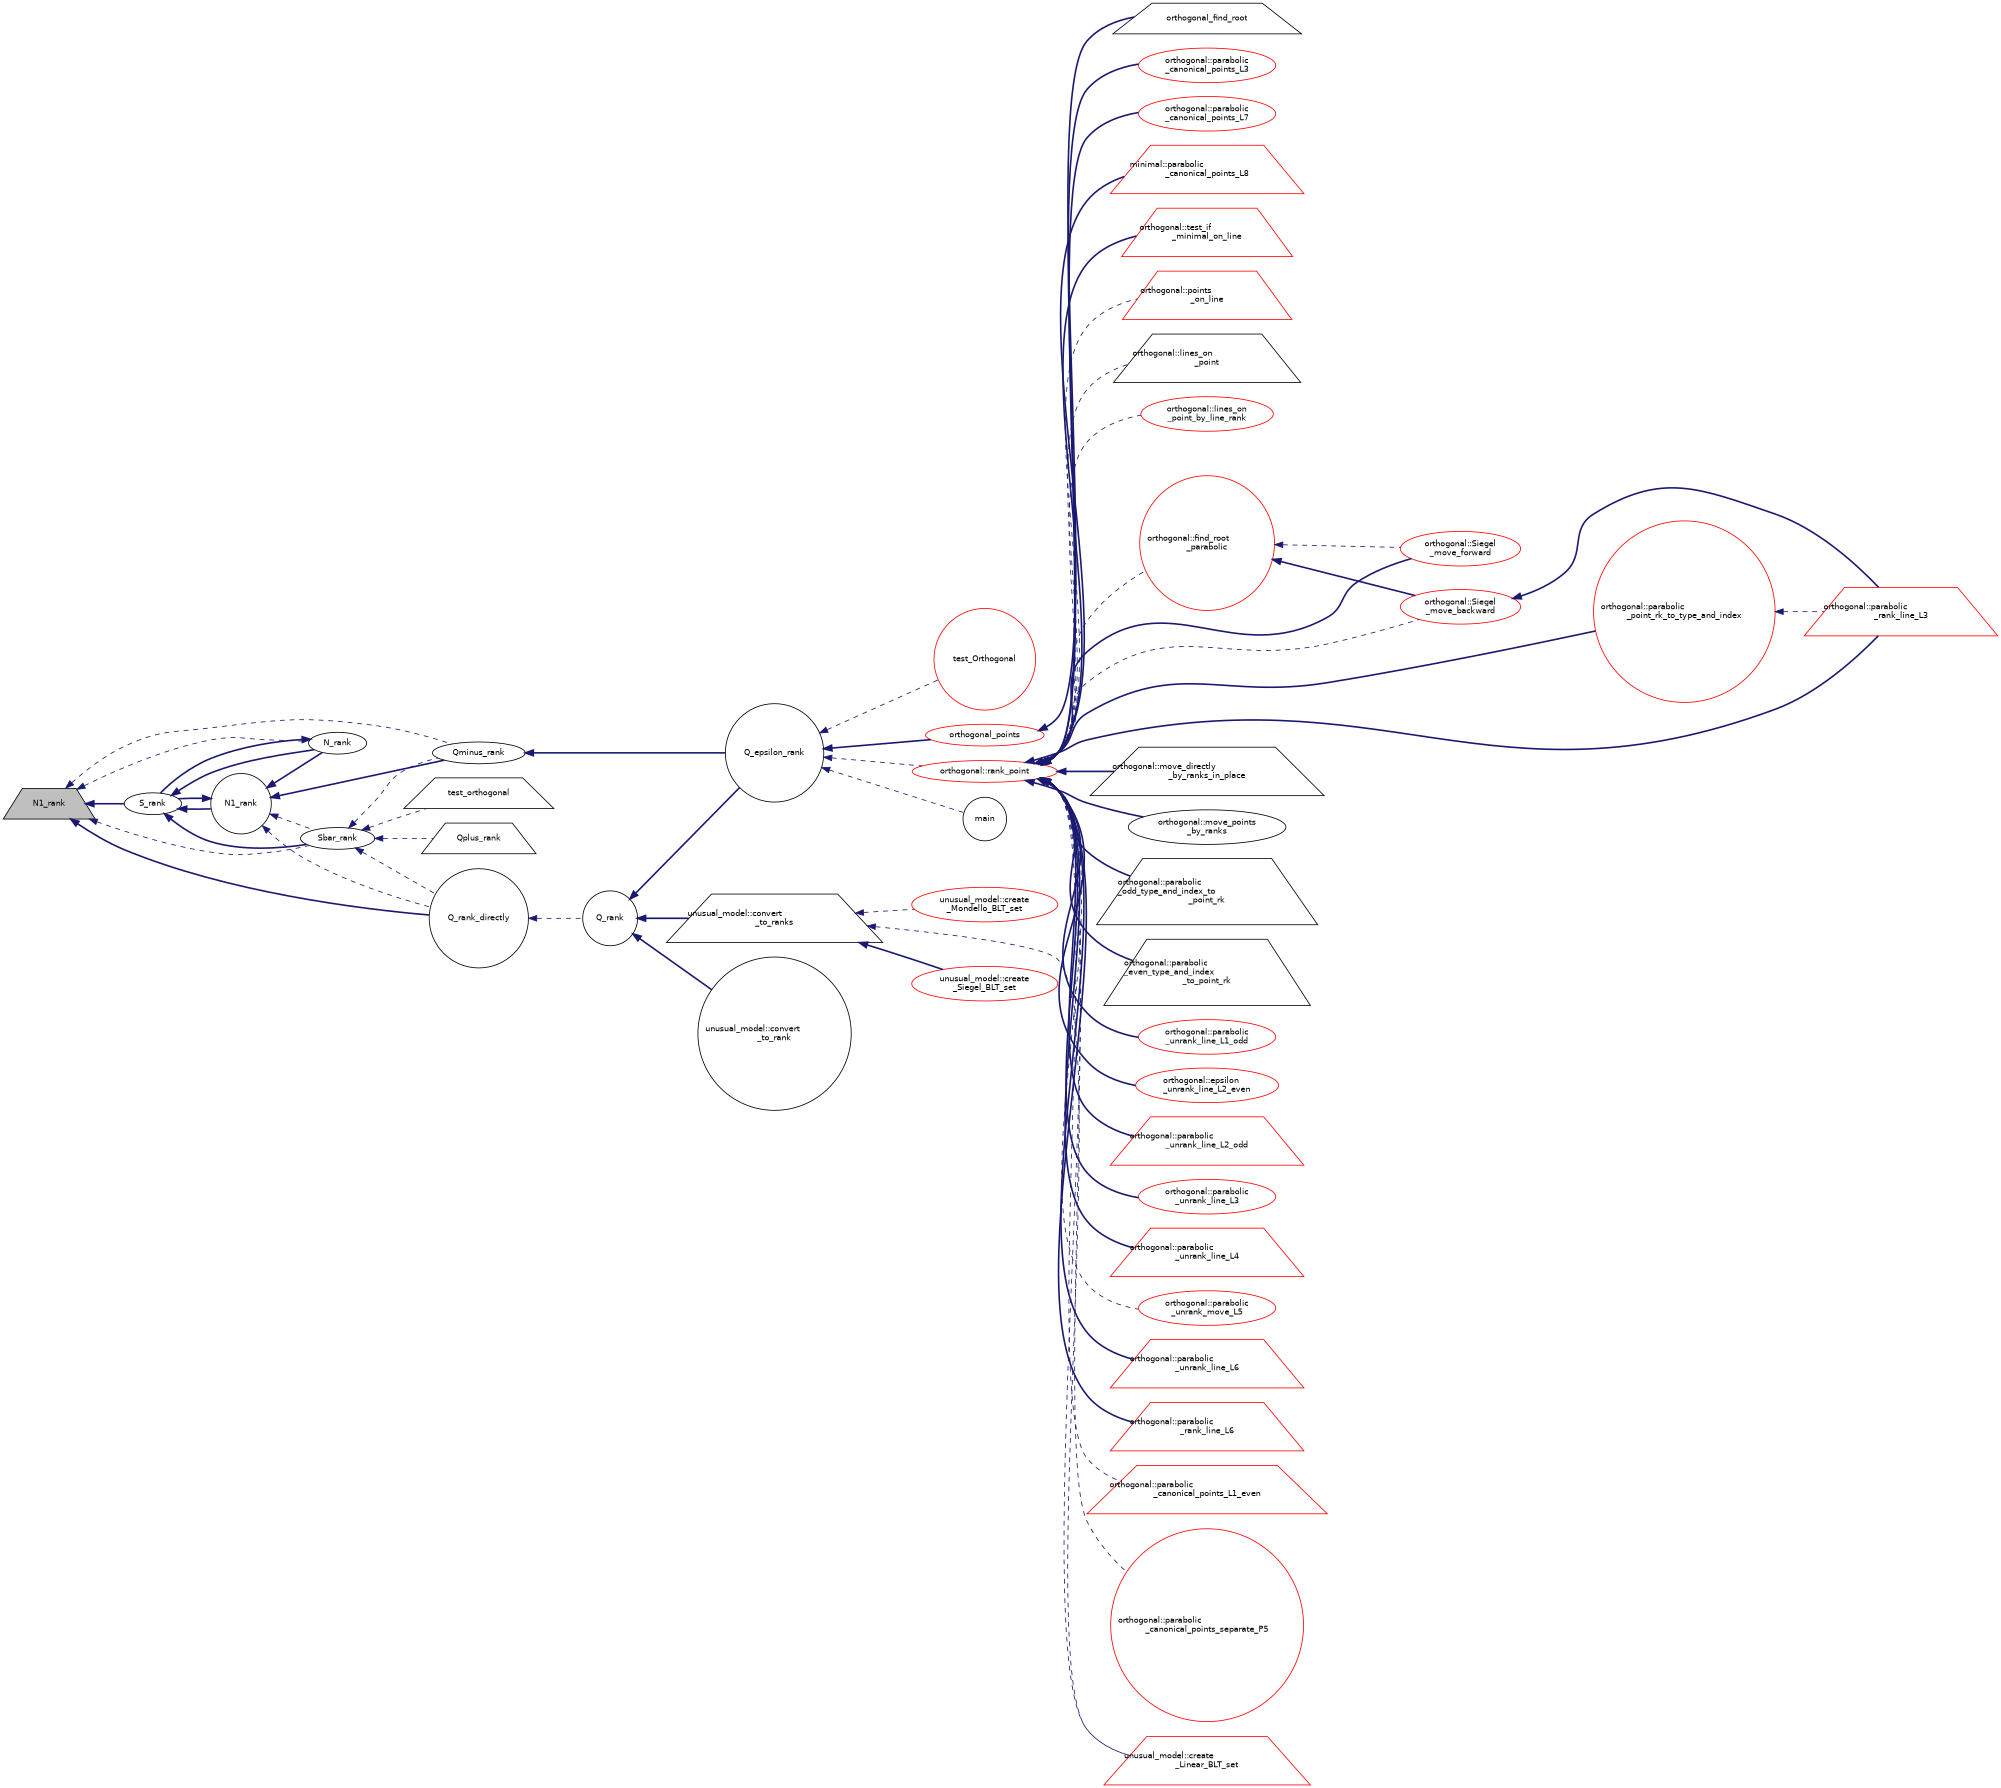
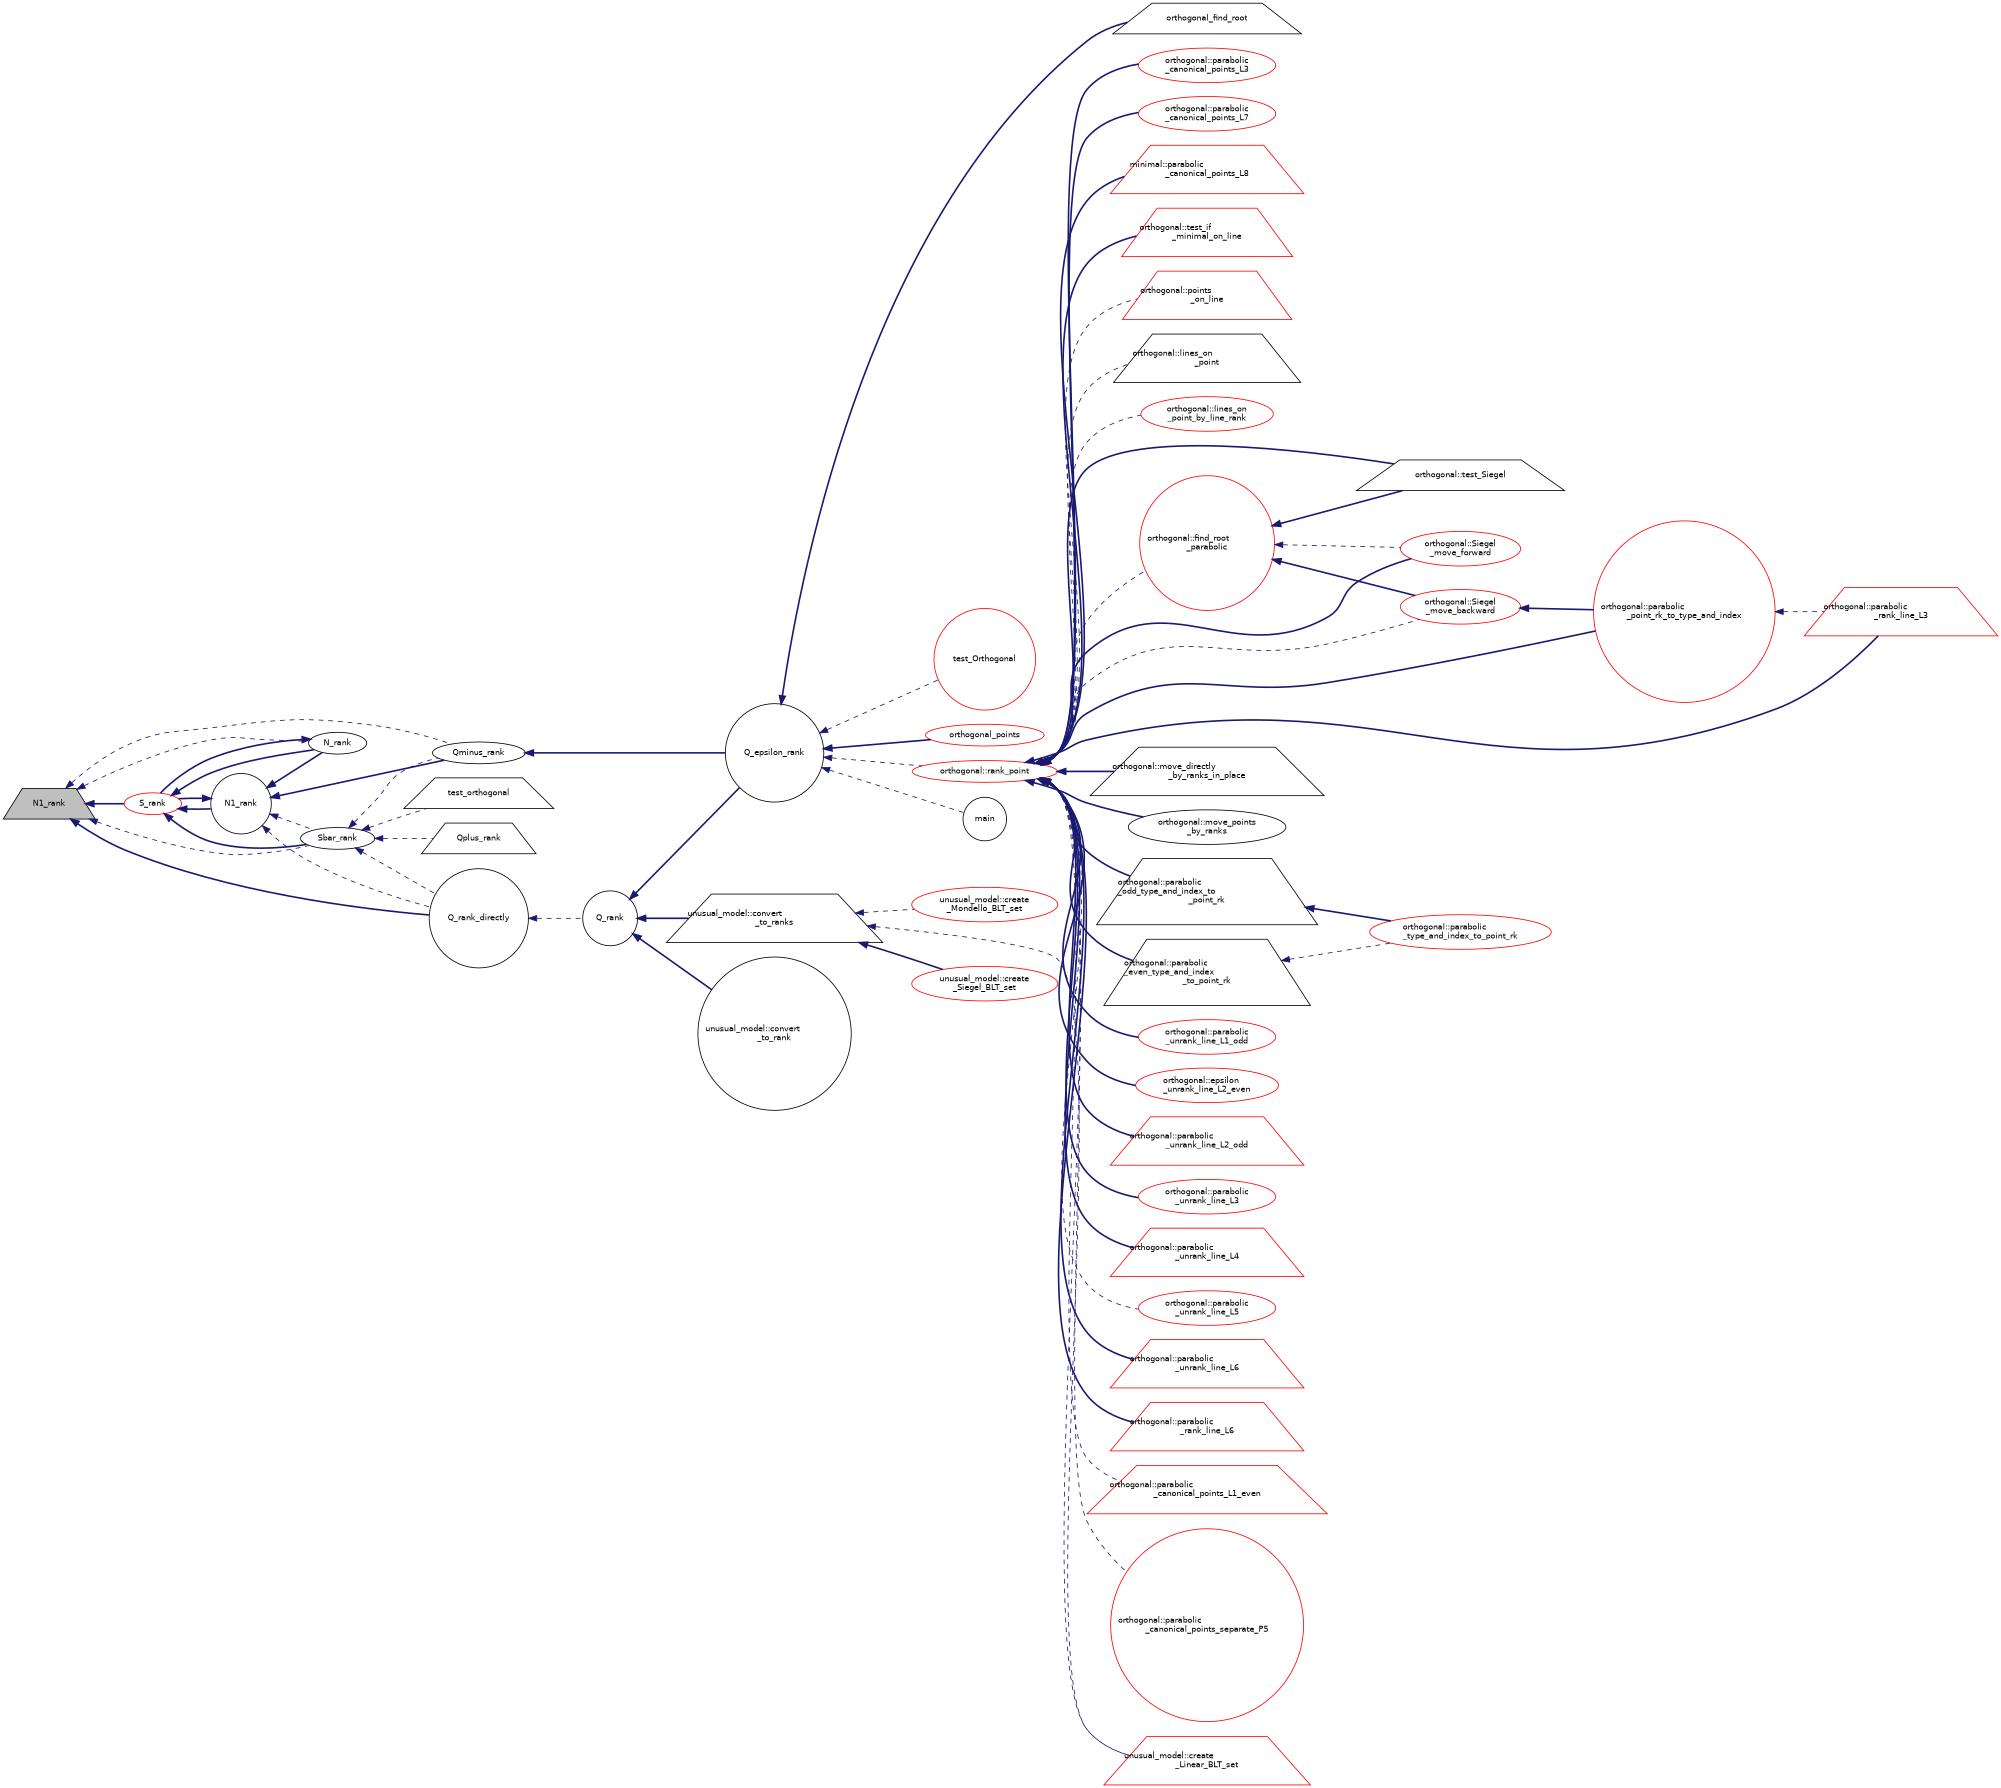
(1071, 360) -> (888, 320)
none -> (1460, 475)
(1689, 489) -> (1561, 609)
(153, 804) -> (153, 804)
none -> (1460, 932)
(1207, 1308) -> (1207, 1308)
